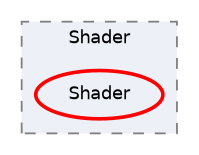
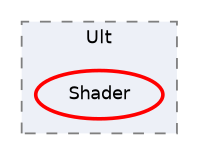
(99, 39) -> (99, 39)
